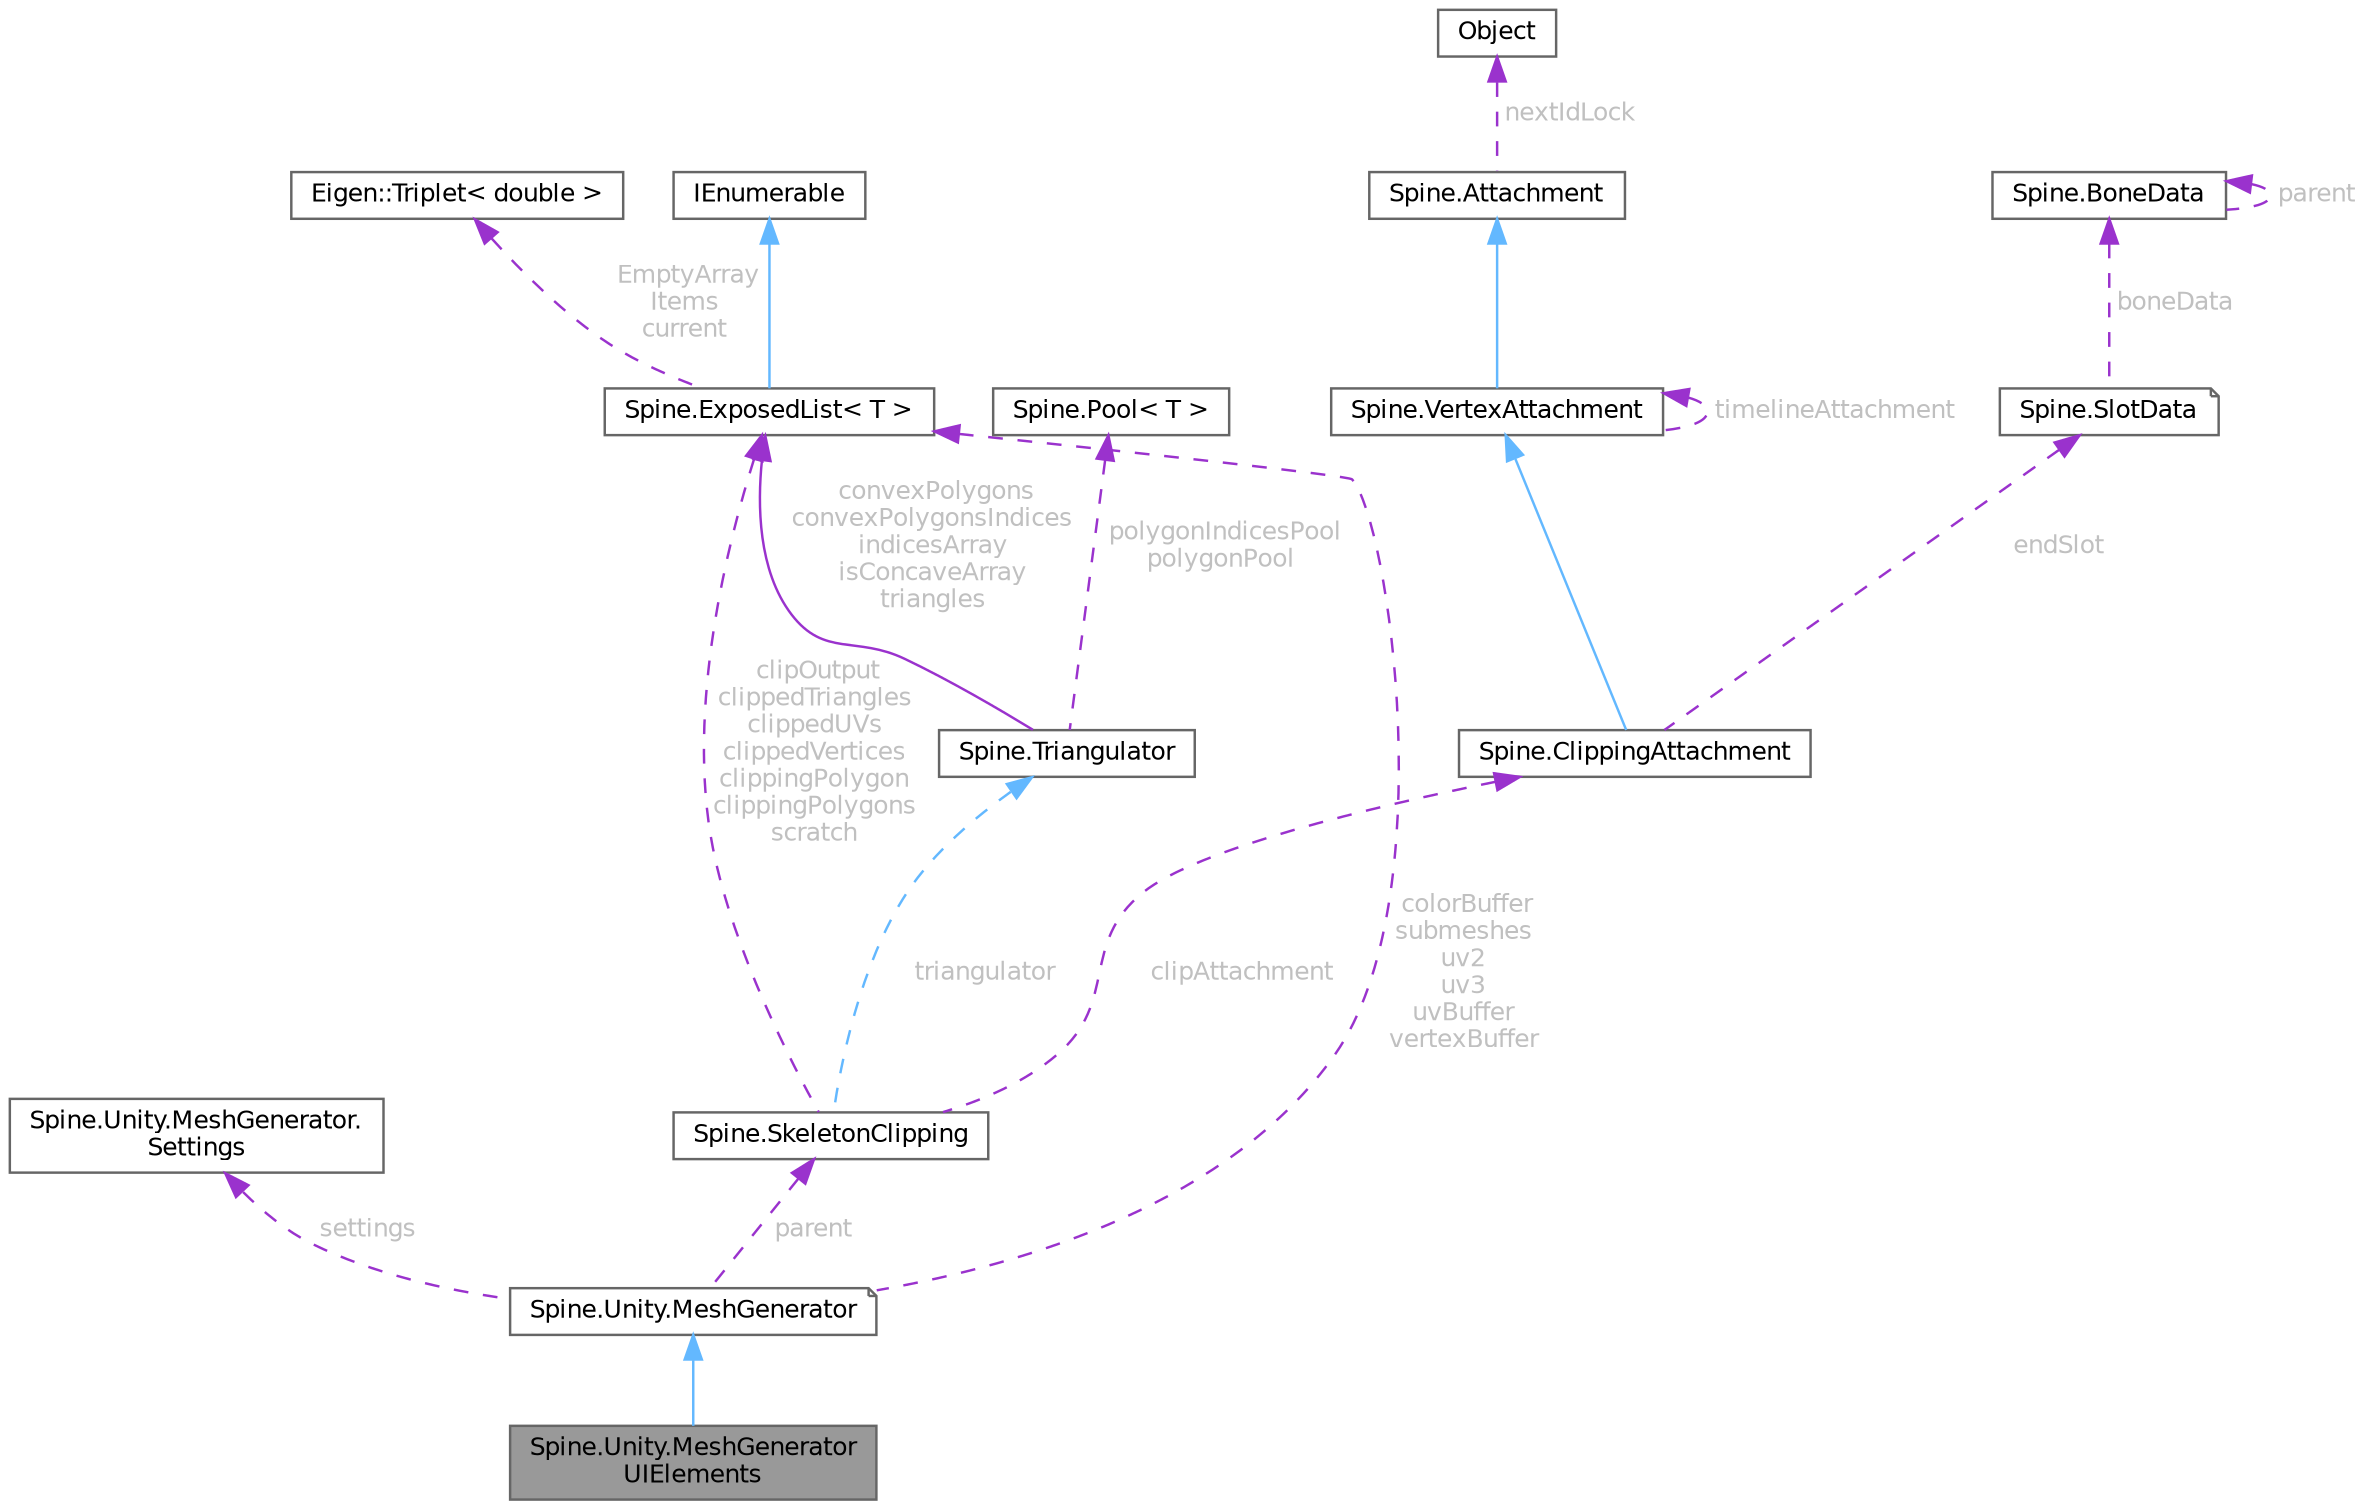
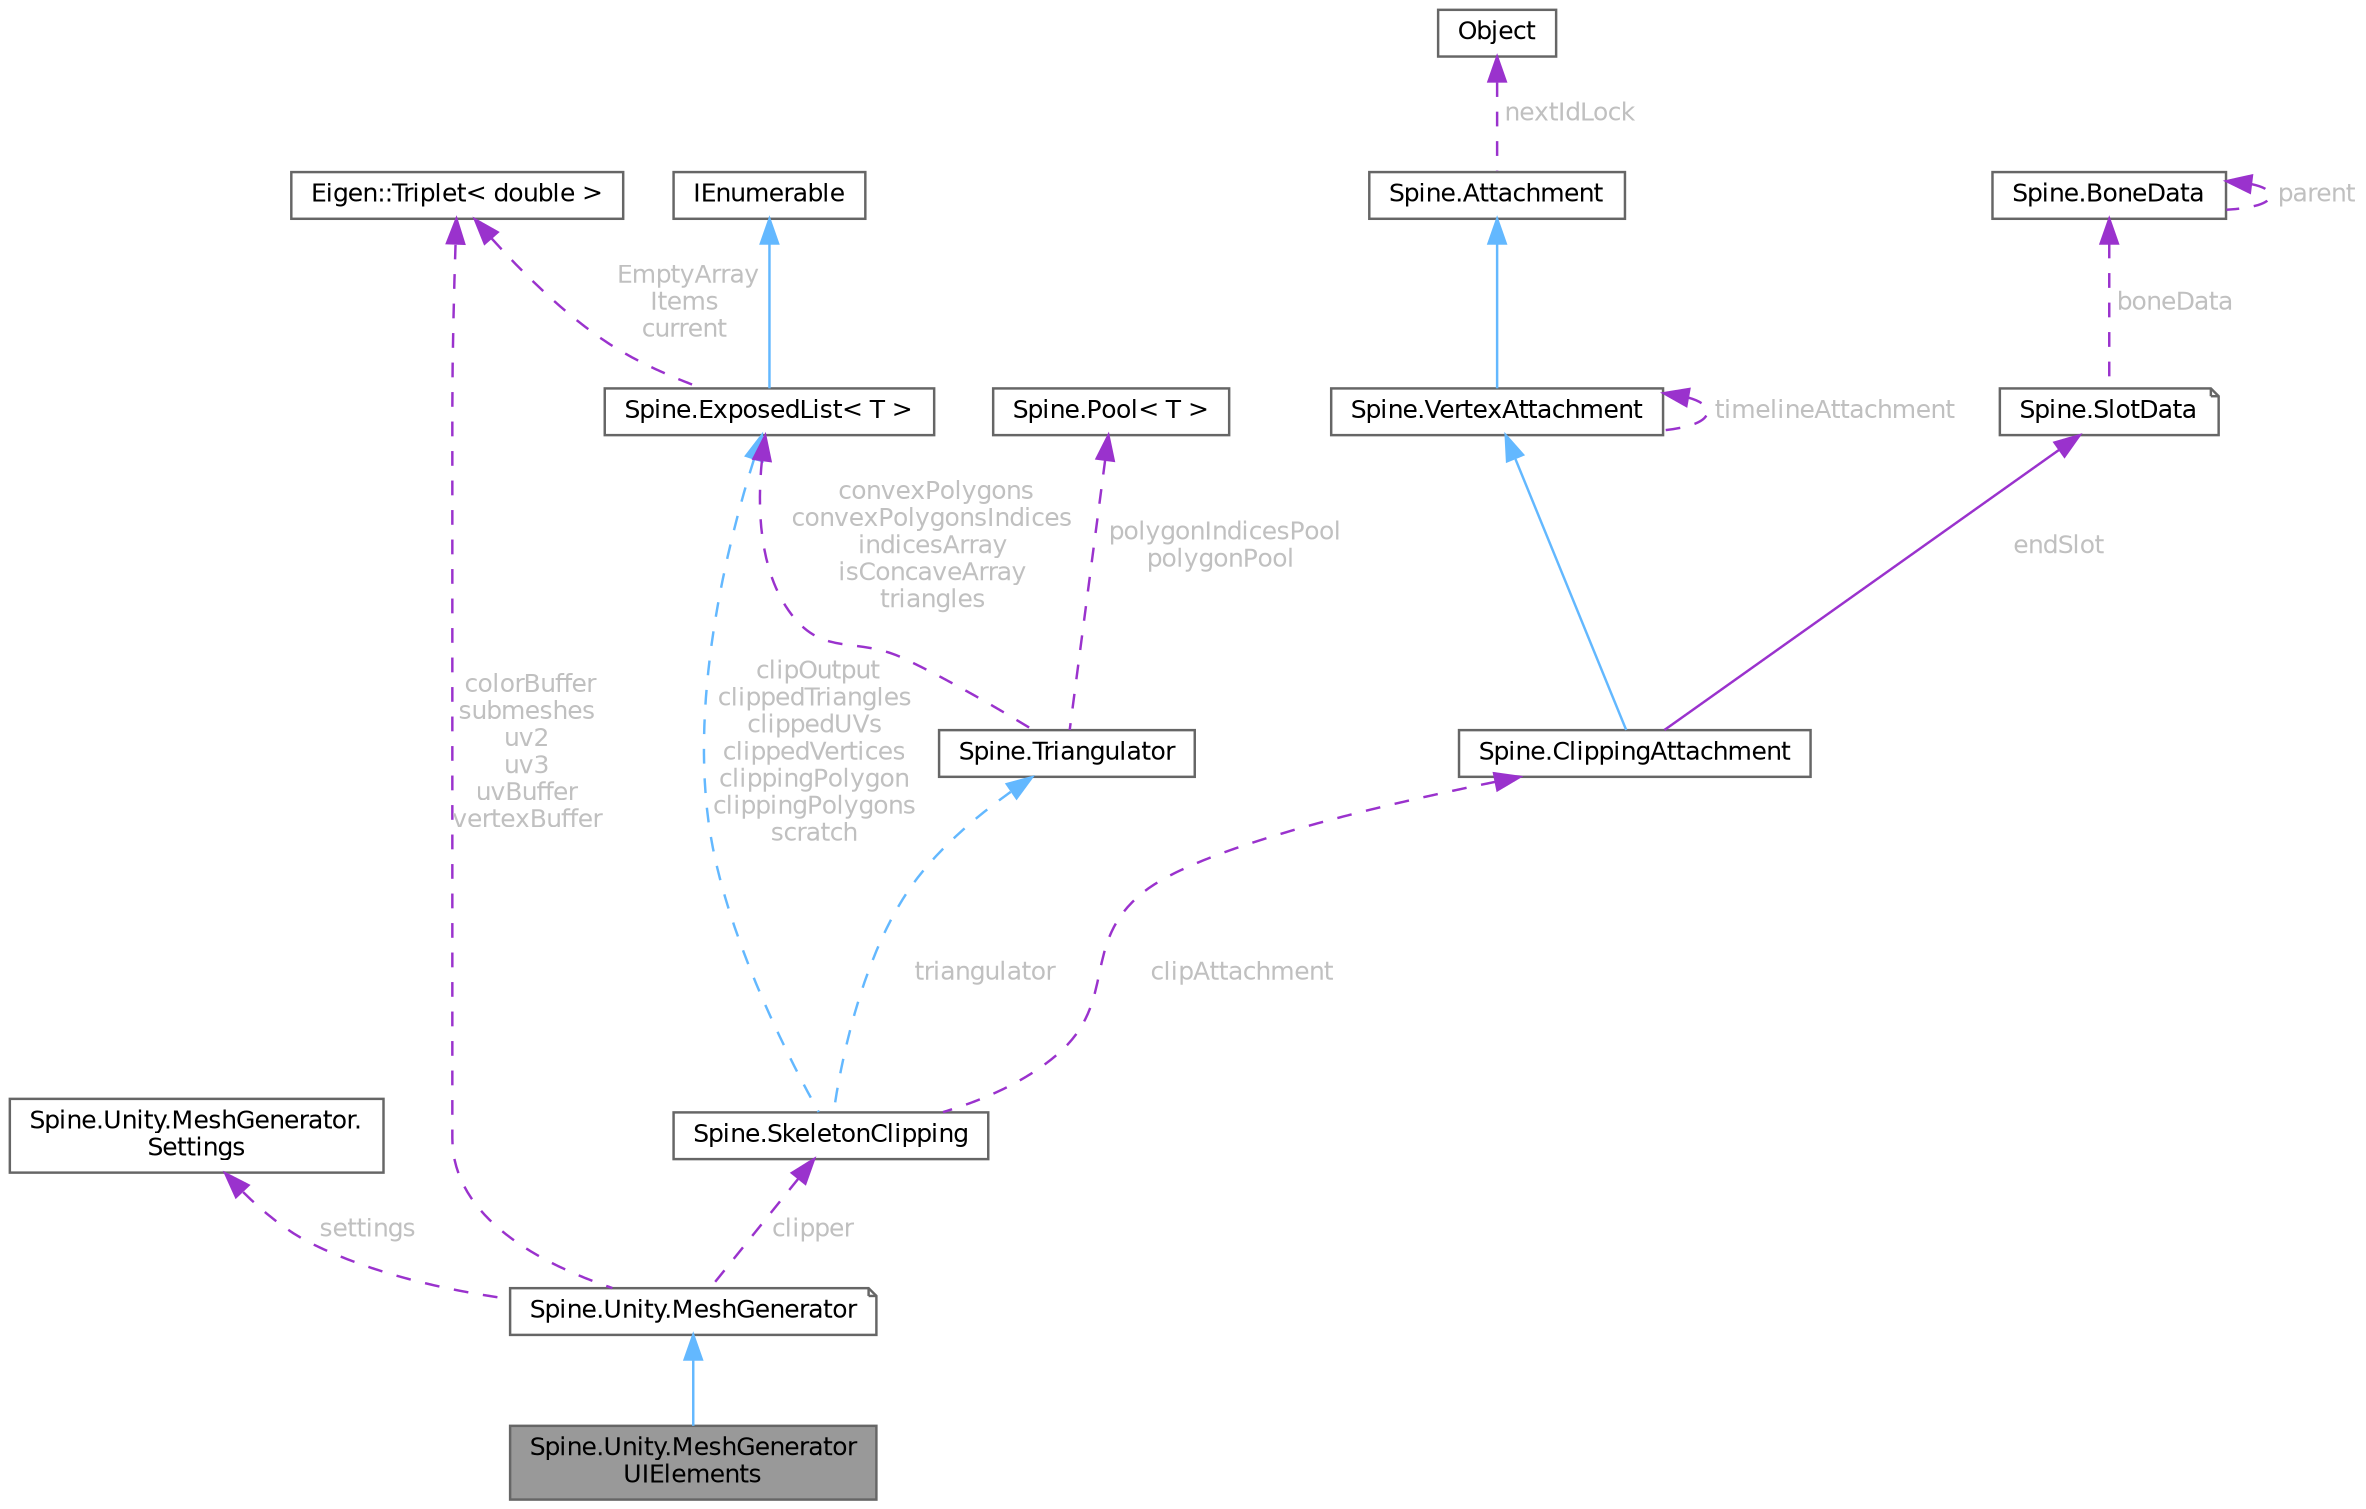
(1862, 590) -> (1862, 590)
(837, 643) -> (837, 643)
(706, 794) -> (706, 794)
(1396, 835) -> (452, 808)
(810, 1230) -> (810, 1230)
